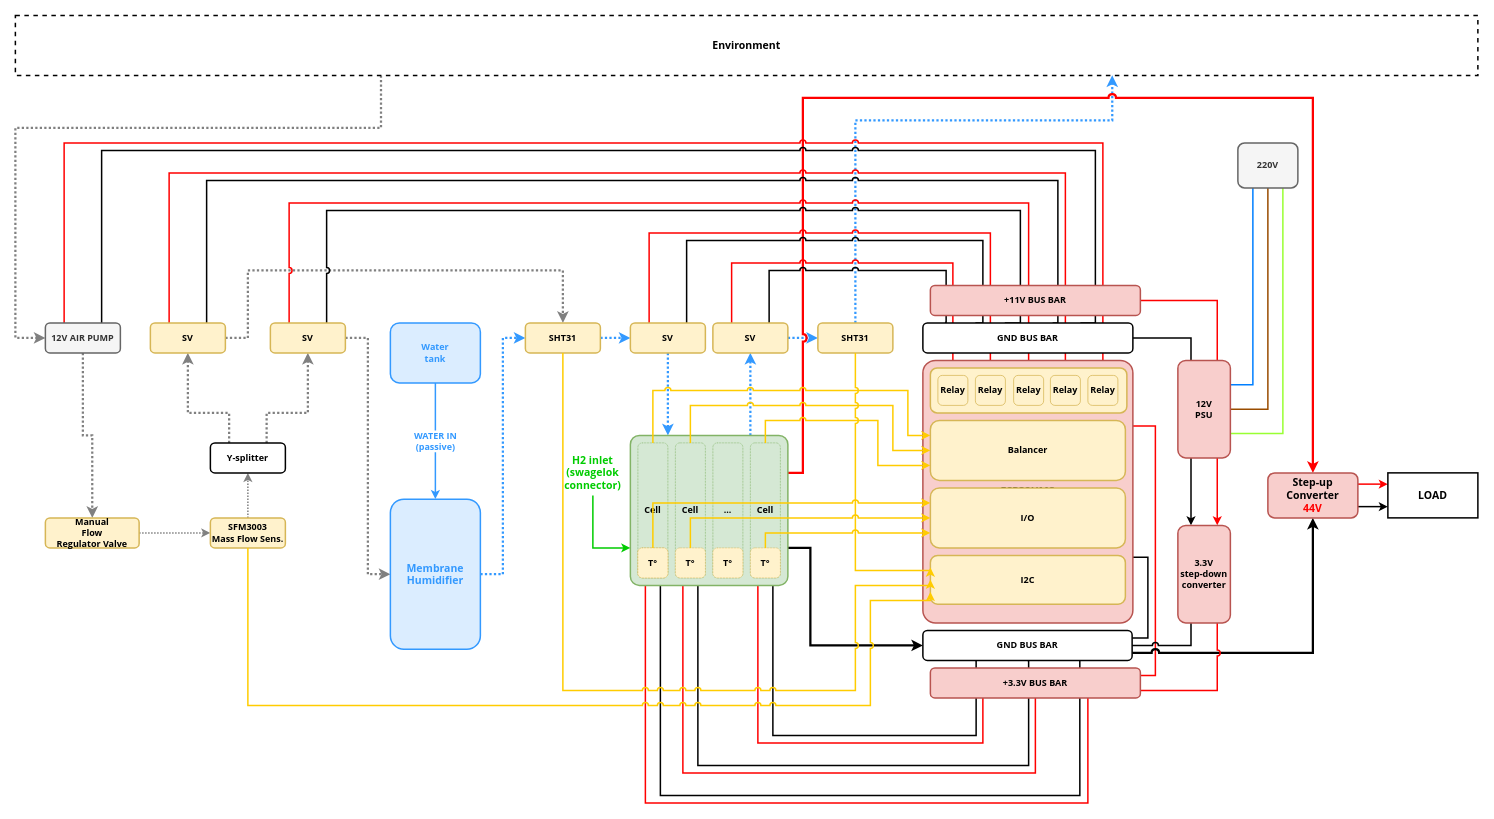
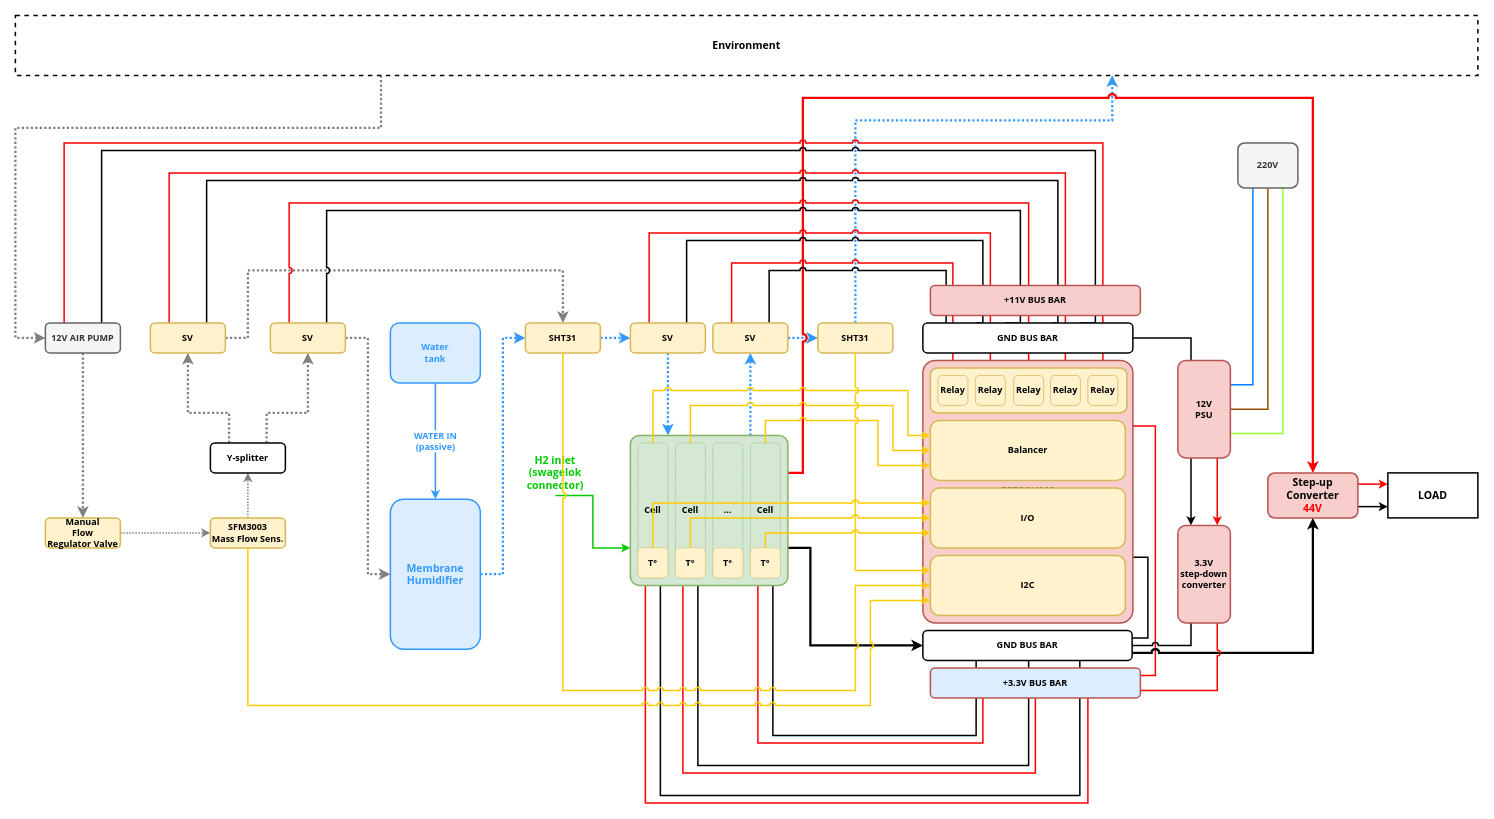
(1209, 300) -> none
(593, 473) -> (555, 473)
(92, 533) -> (83, 533)
(1028, 580) -> (1028, 585)
(1035, 683) -> (1035, 683)
